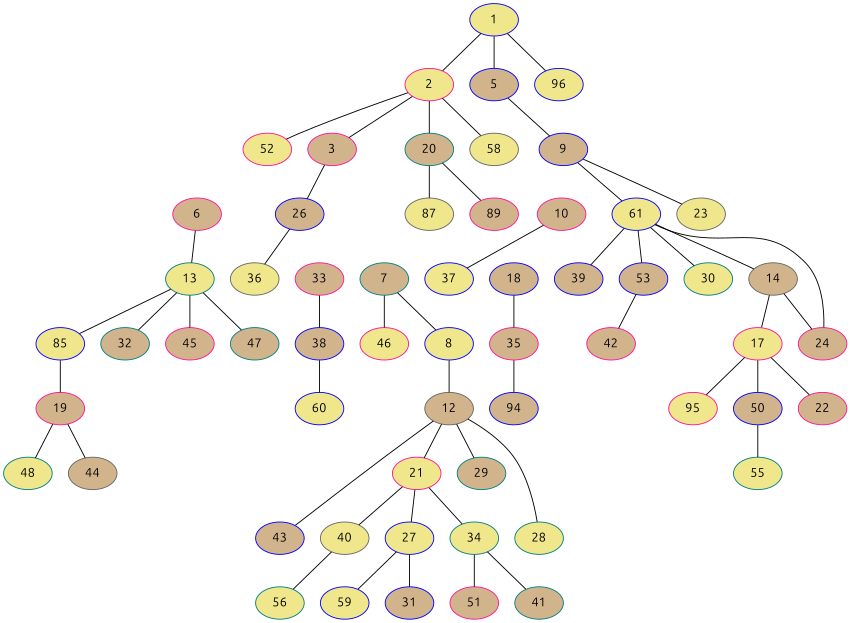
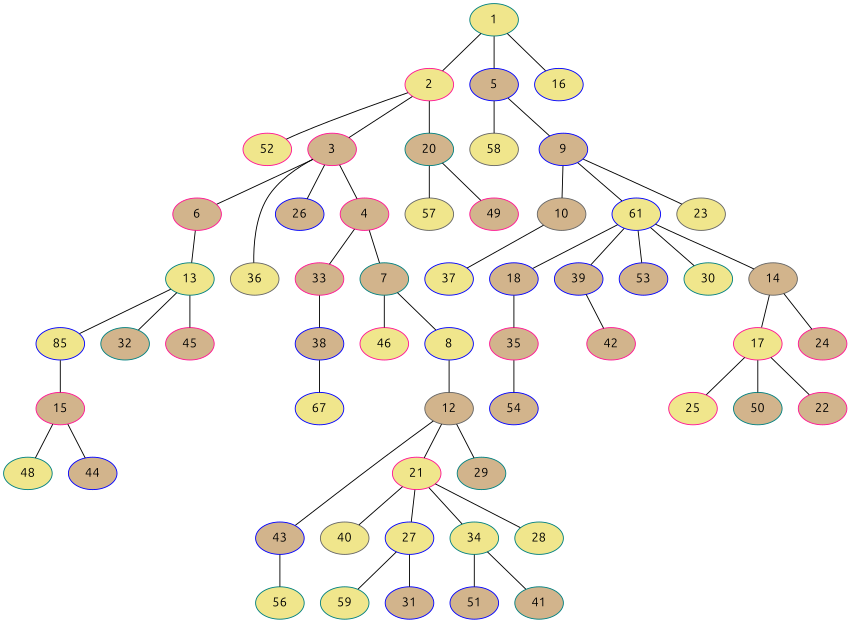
(494, 20) -> (494, 20)
(559, 85) -> (559, 85)
(462, 117) -> (494, 117)
none -> (265, 182)
none -> (563, 182)
none -> (364, 214)
(429, 214) -> (429, 214)
(494, 214) -> (494, 214)
(562, 214) -> (562, 214)
(767, 240) -> (575, 247)
(277, 247) -> (266, 201)
(627, 311) -> (595, 311)
(255, 344) -> none
(60, 409) -> (60, 409)
(319, 409) -> (319, 409)
(514, 409) -> (514, 409)
(693, 409) -> (693, 409)
(758, 409) -> (758, 409)
(516, 461) -> (478, 506)
(93, 473) -> (93, 473)
(758, 473) -> none
(312, 571) -> (280, 571)
(345, 603) -> (345, 603)
(474, 603) -> (474, 603)
